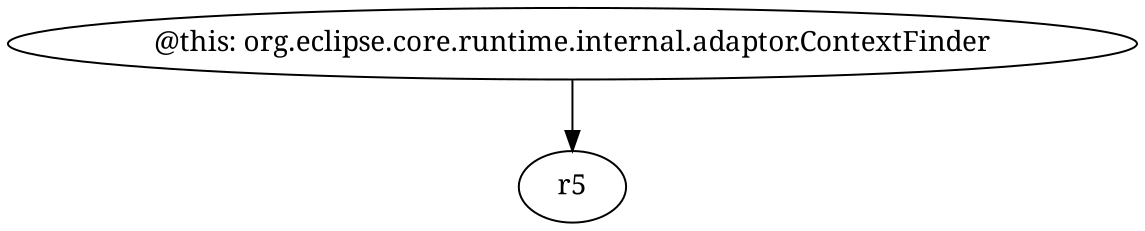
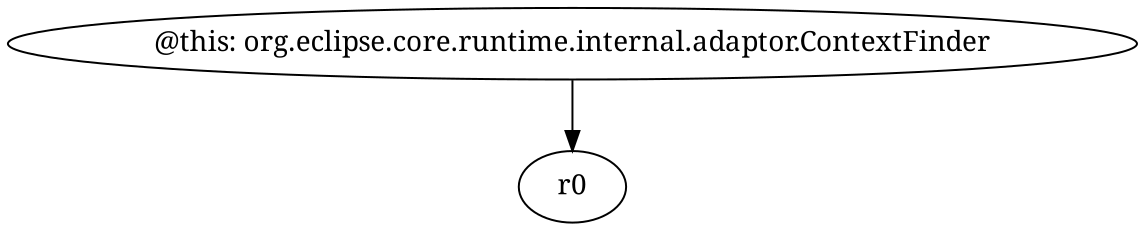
(572, 187) -> (572, 187)
